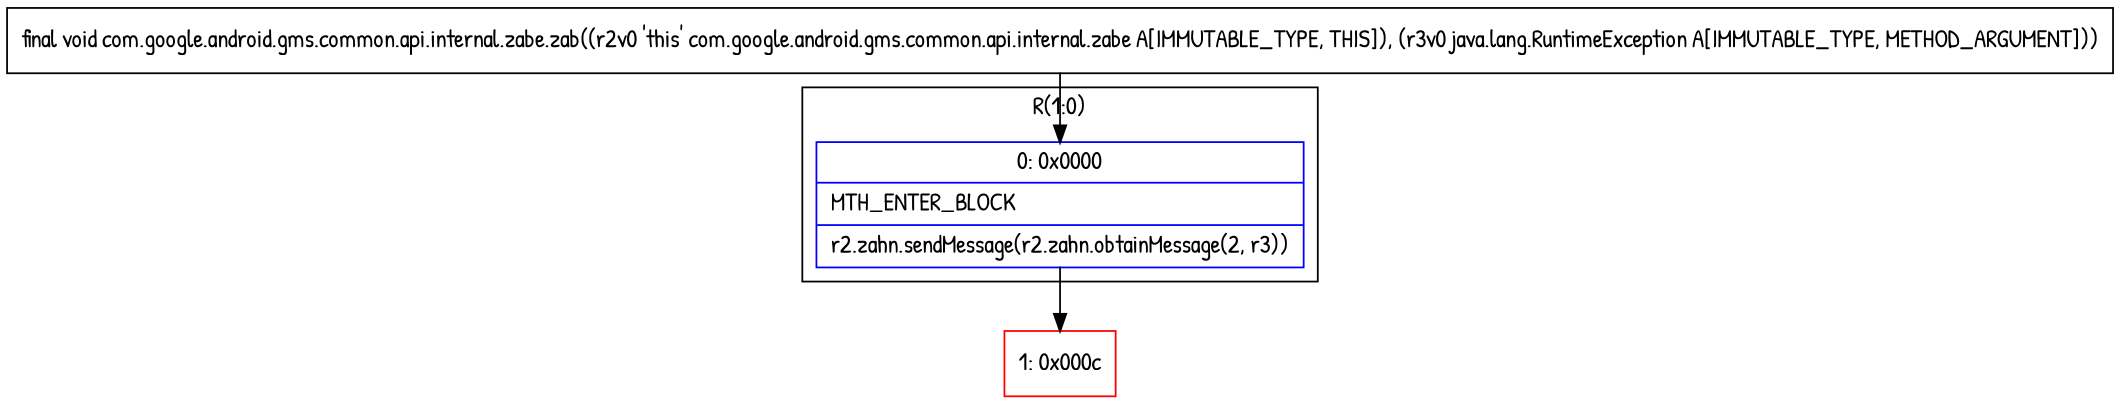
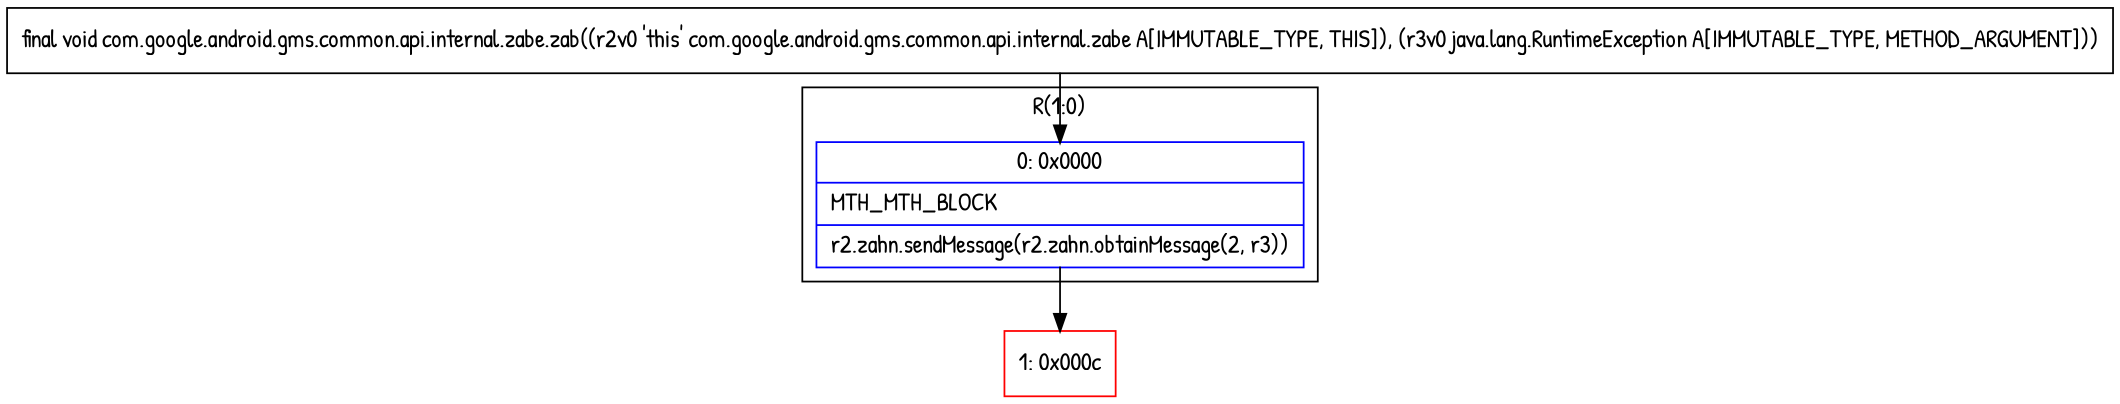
(924, 203) -> (914, 203)
